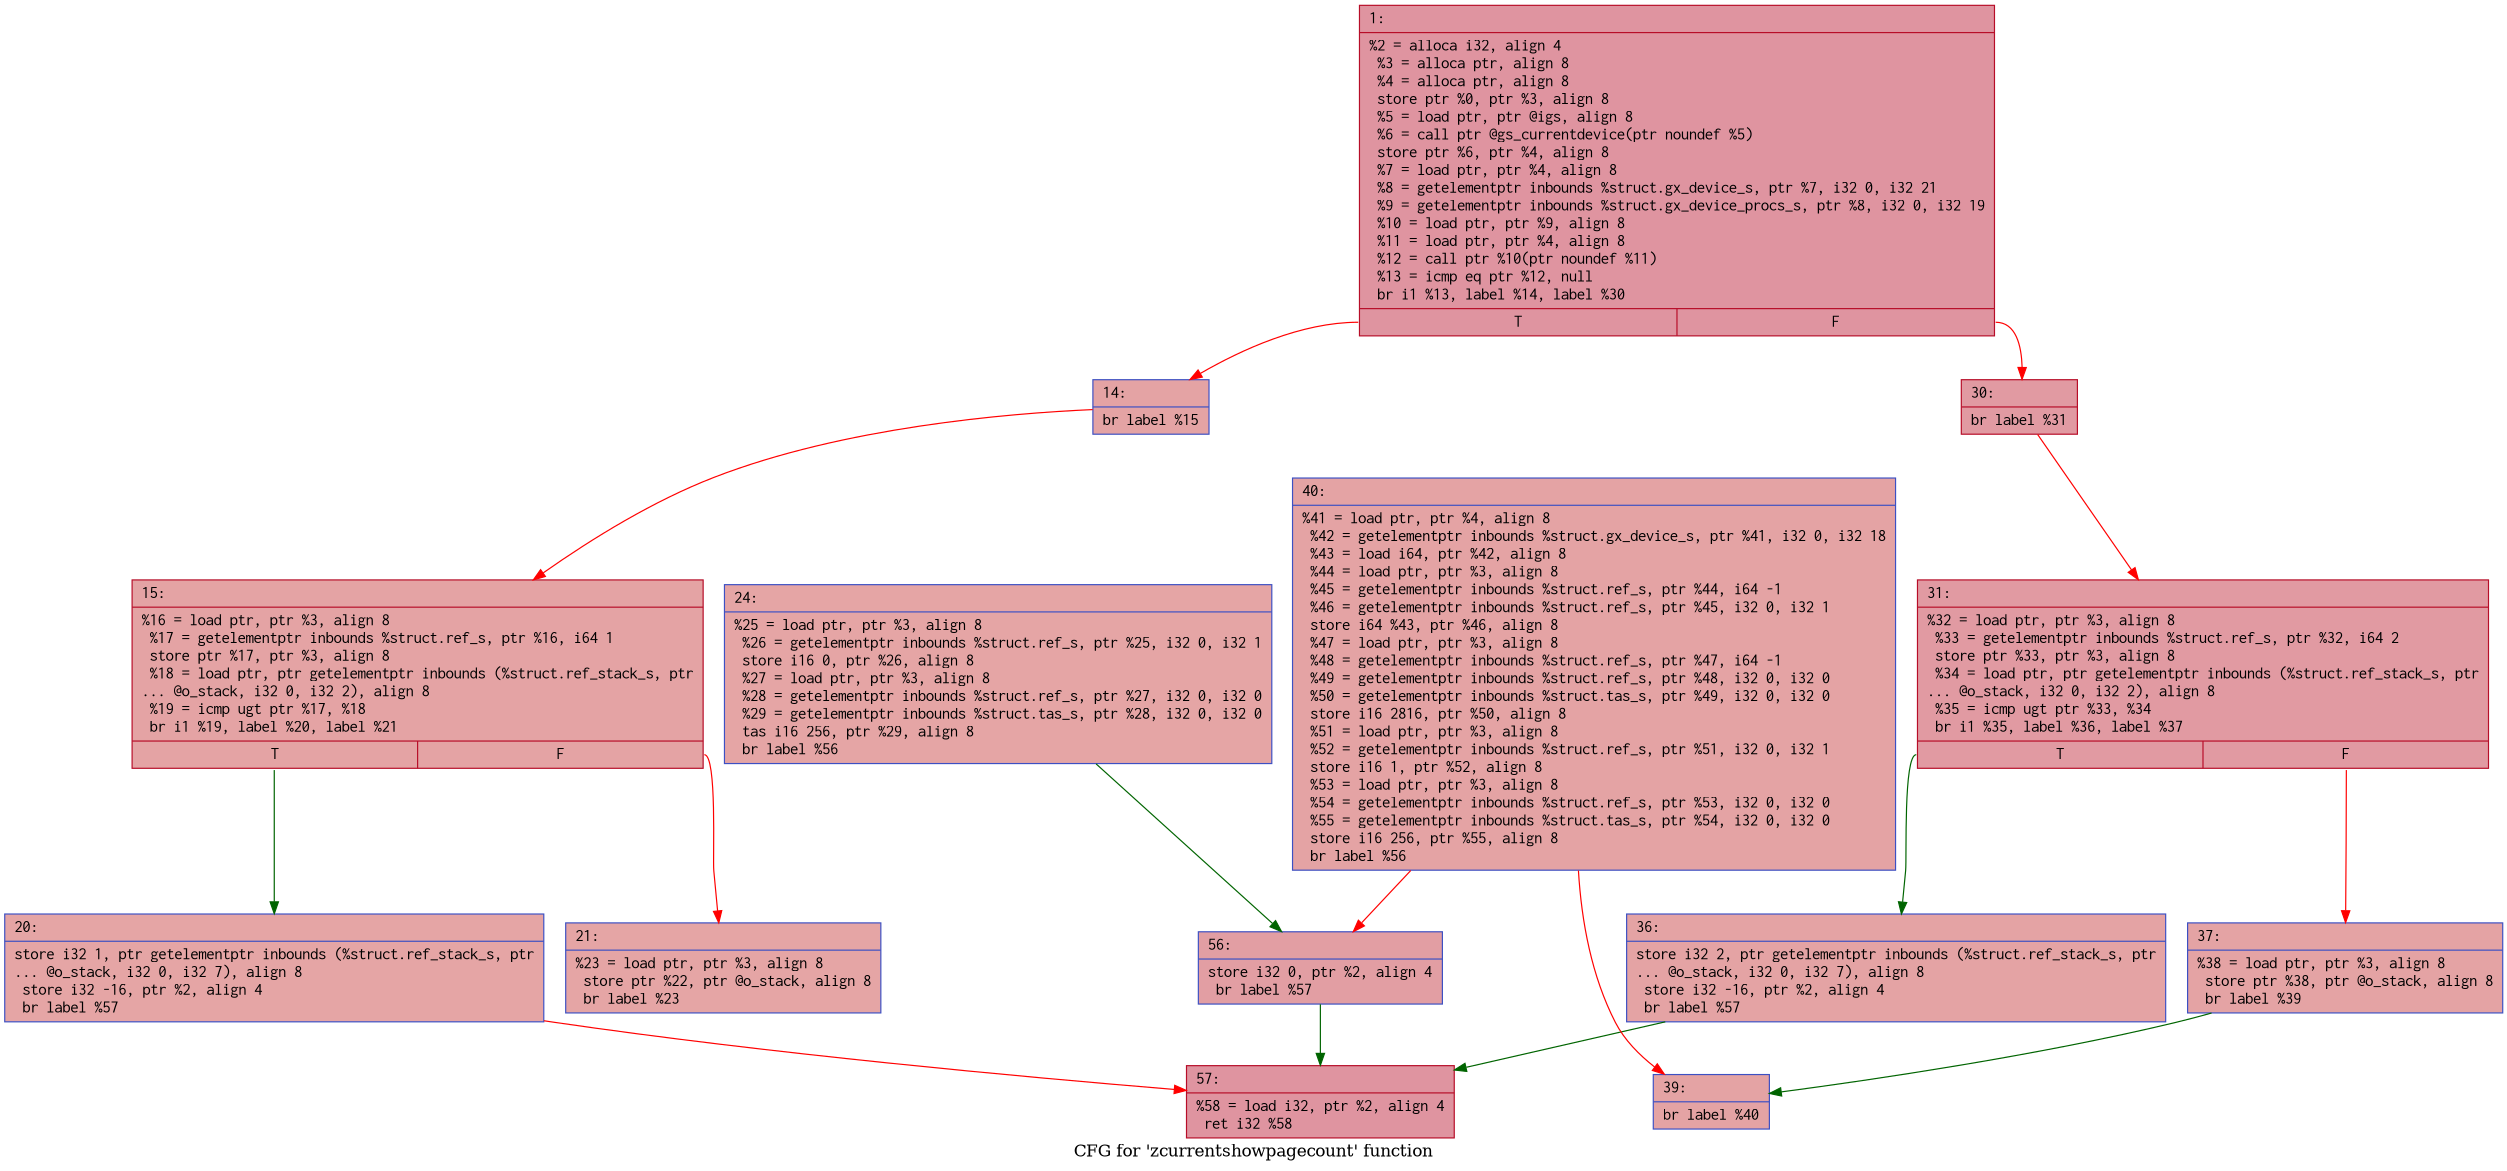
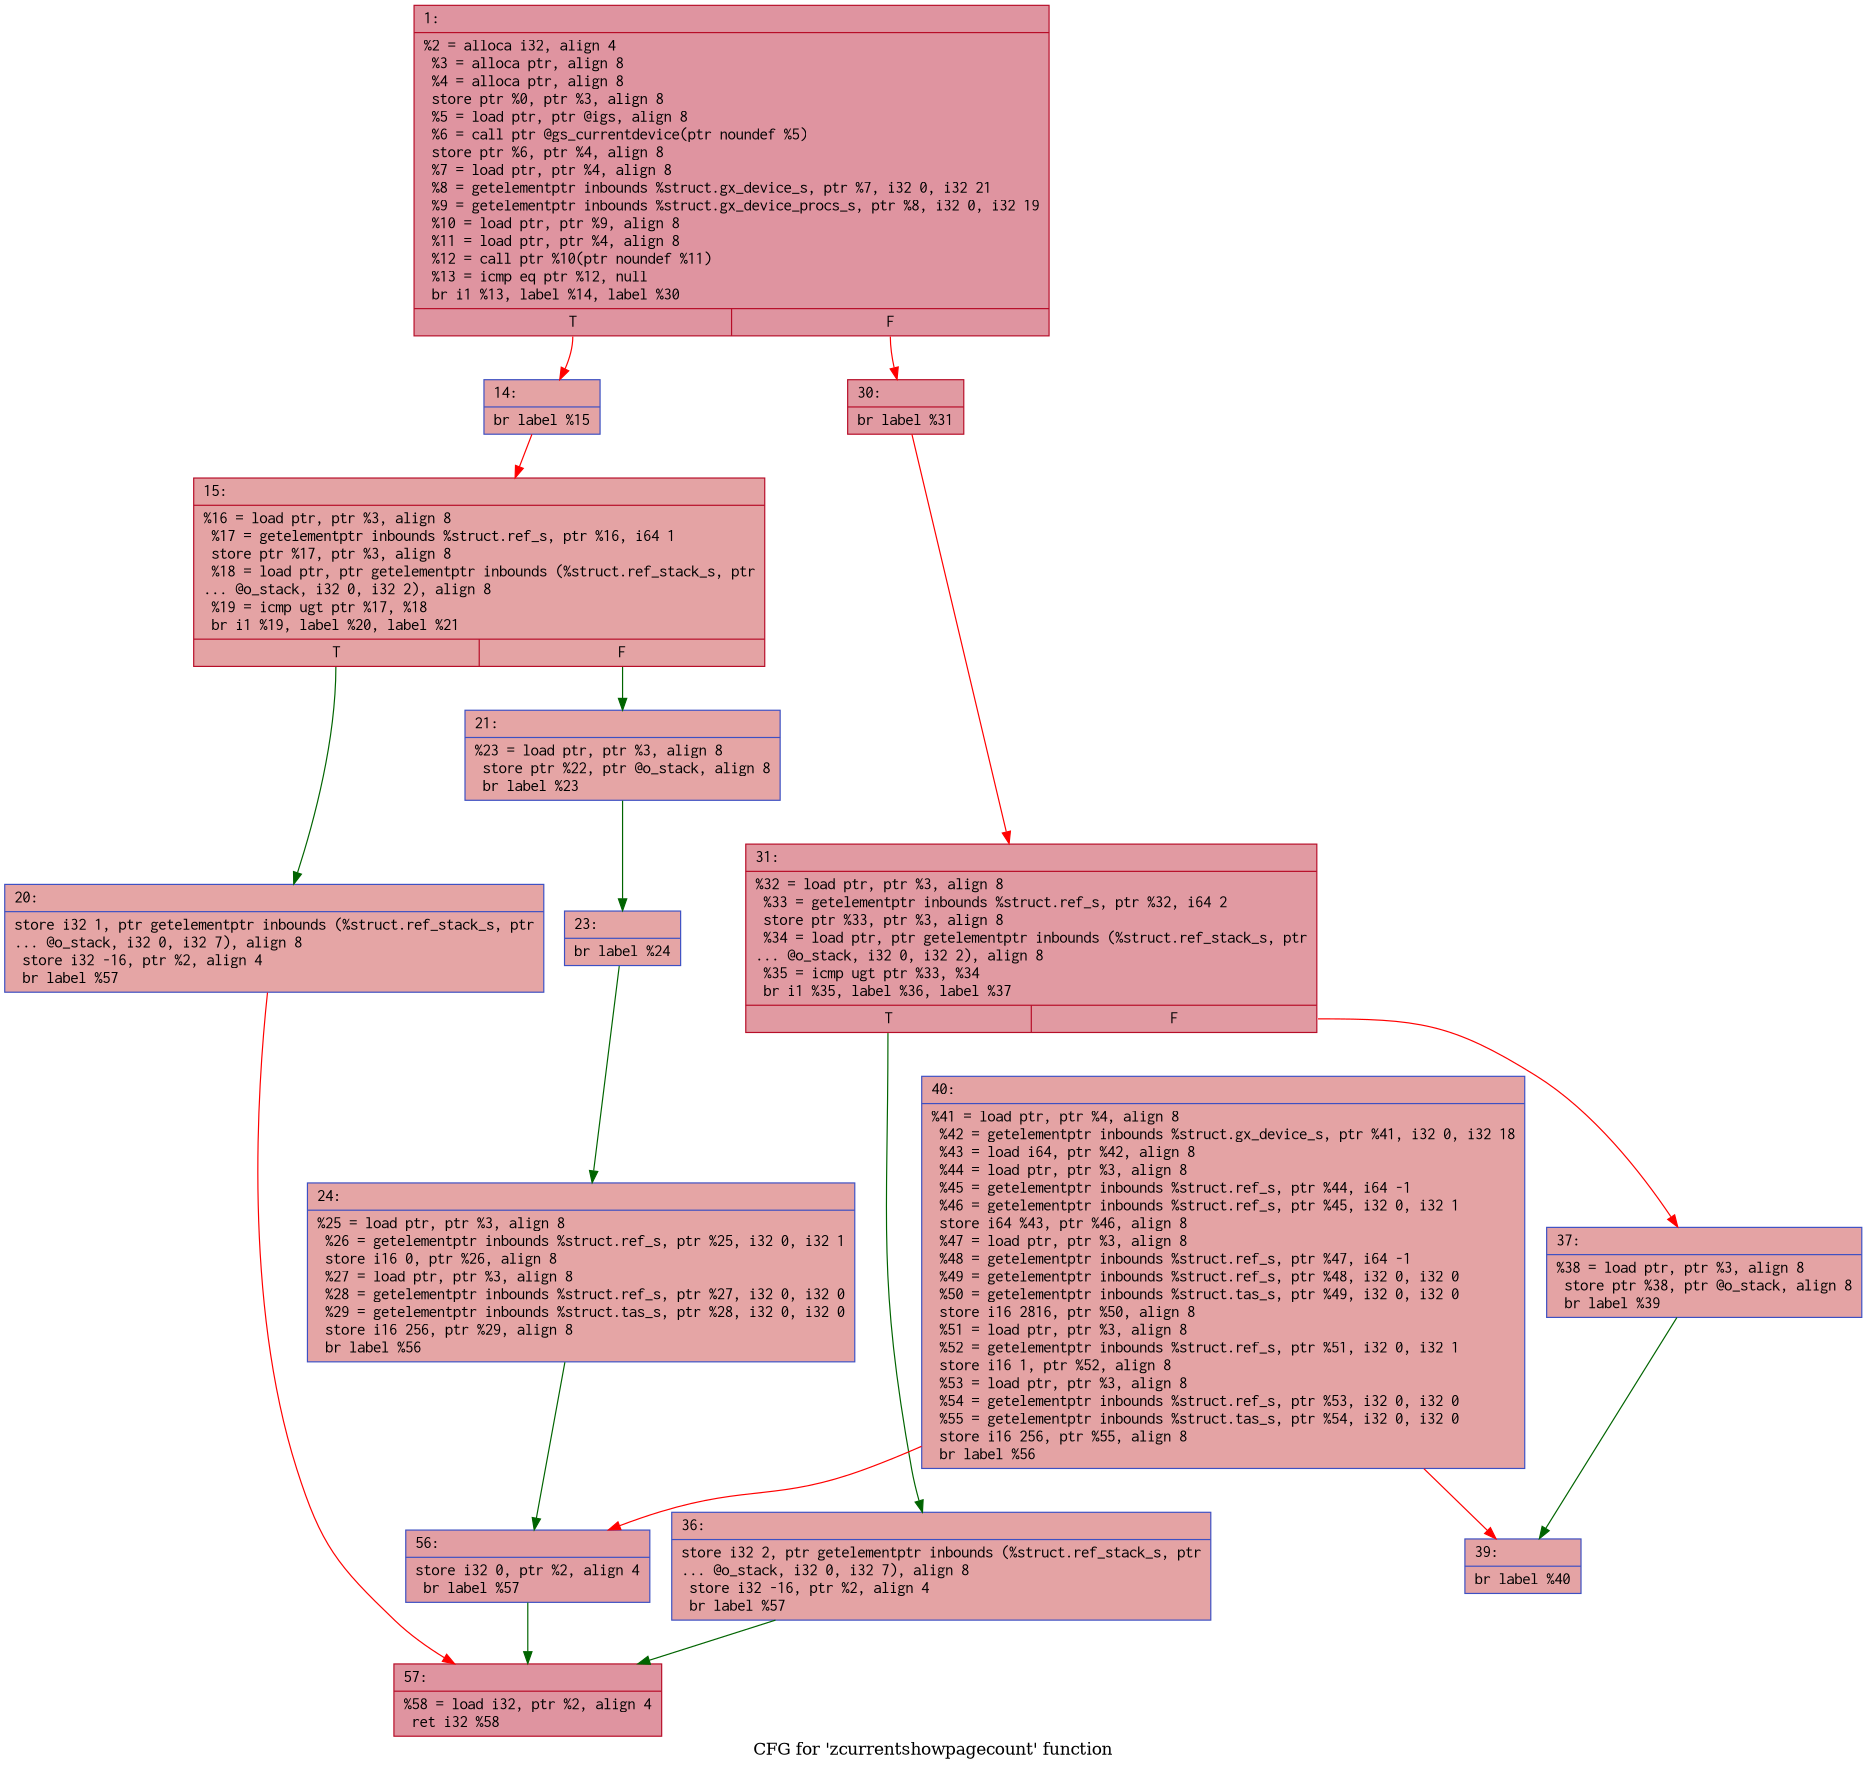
(854, 732) -> (445, 1330)
(714, 832) -> (623, 683)
none -> (623, 938)
